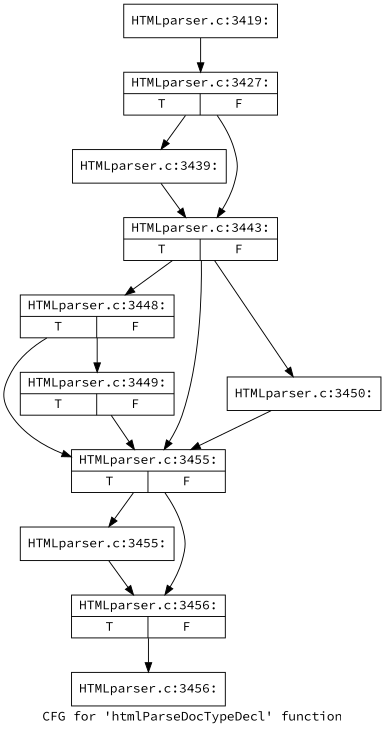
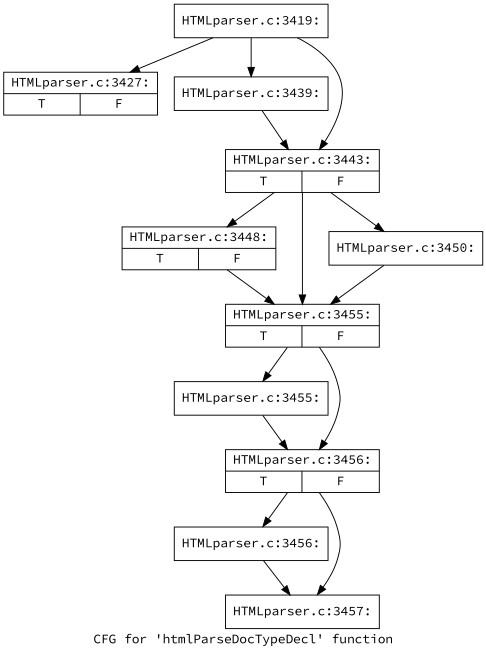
(176, 128) -> (251, 53)
(237, 162) -> (341, 82)
(97, 394) -> none
none -> (302, 612)
